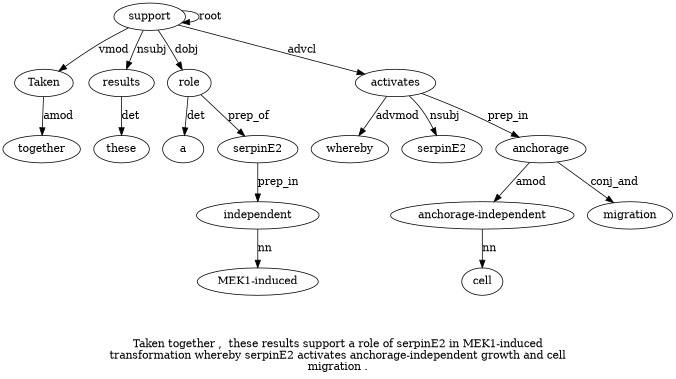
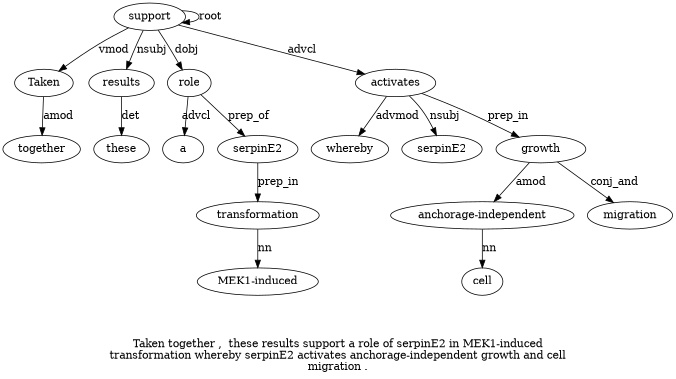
(196, 116) -> (196, 116)
(541, 149) -> (541, 149)
(258, 215) -> (258, 215)
